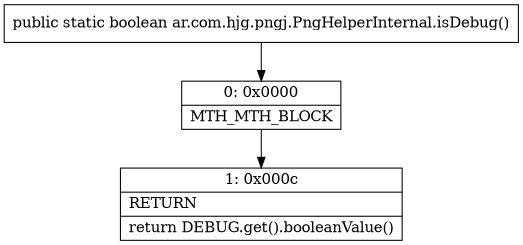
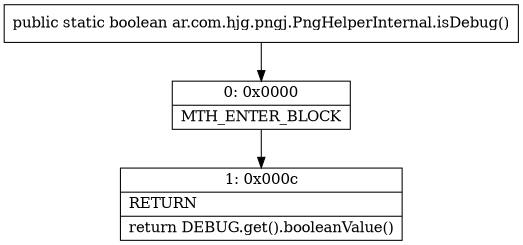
(261, 117) -> (261, 117)
